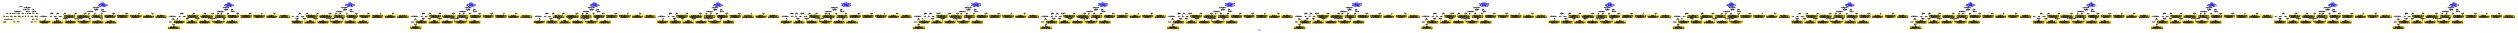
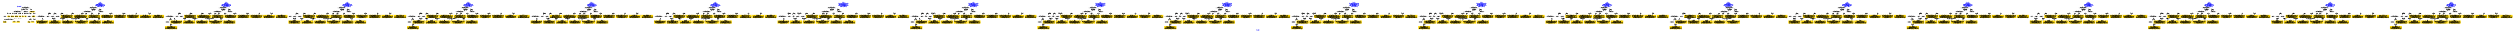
(34, 12) -> (32, 12)
(4, 16) -> none
(15, 16) -> (12, 16)
(23, 16) -> (20, 16)
(32, 22) -> (29, 22)
